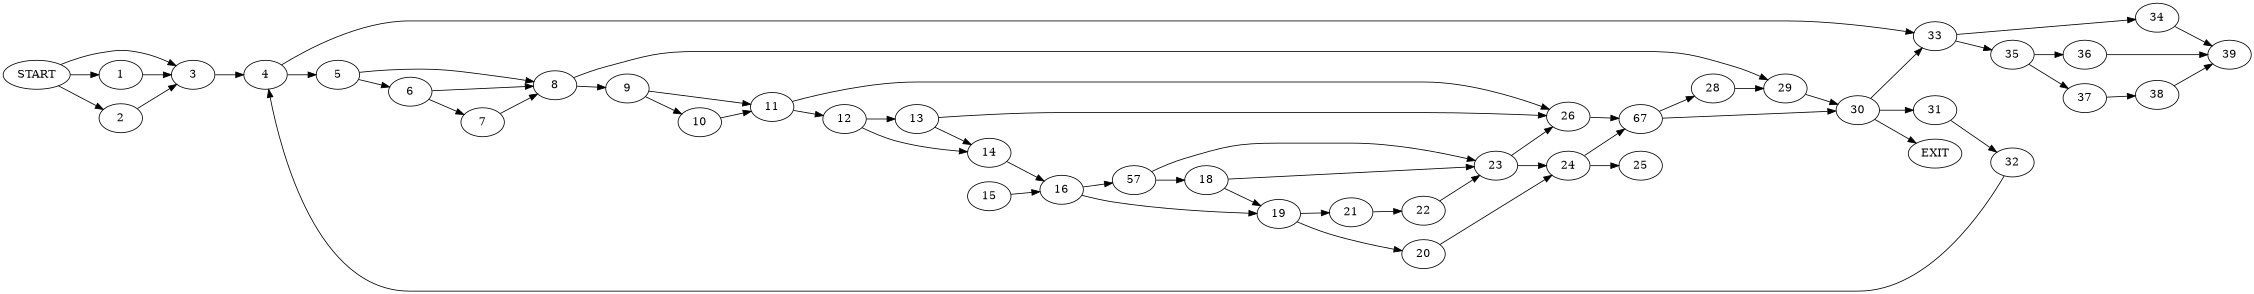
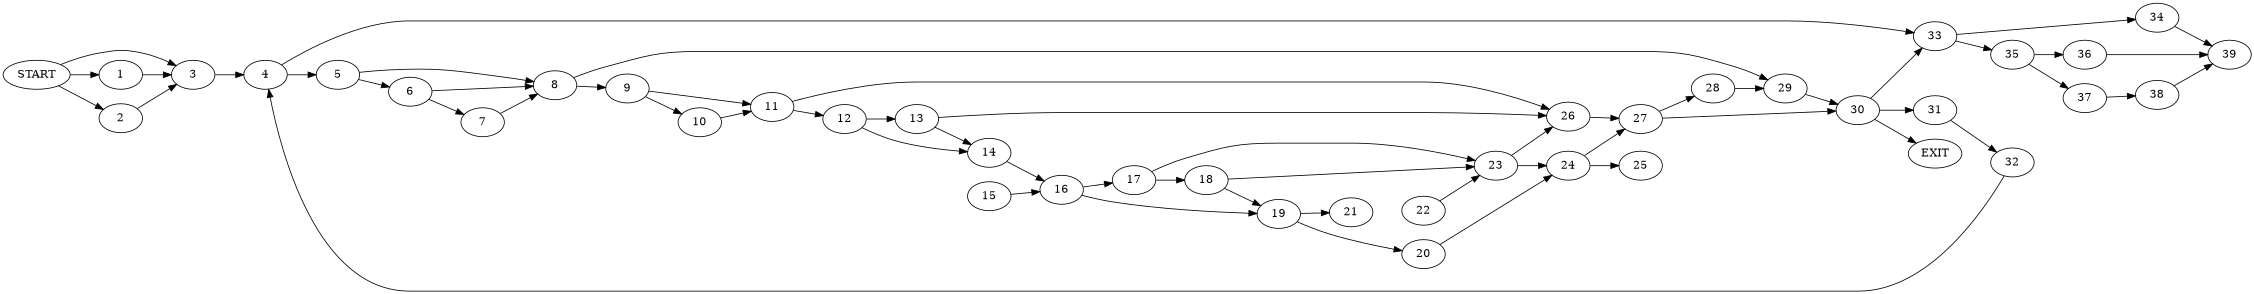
(1641, 119) -> (1641, 119)
(1134, 180) -> (1134, 180)
(1383, 212) -> none
